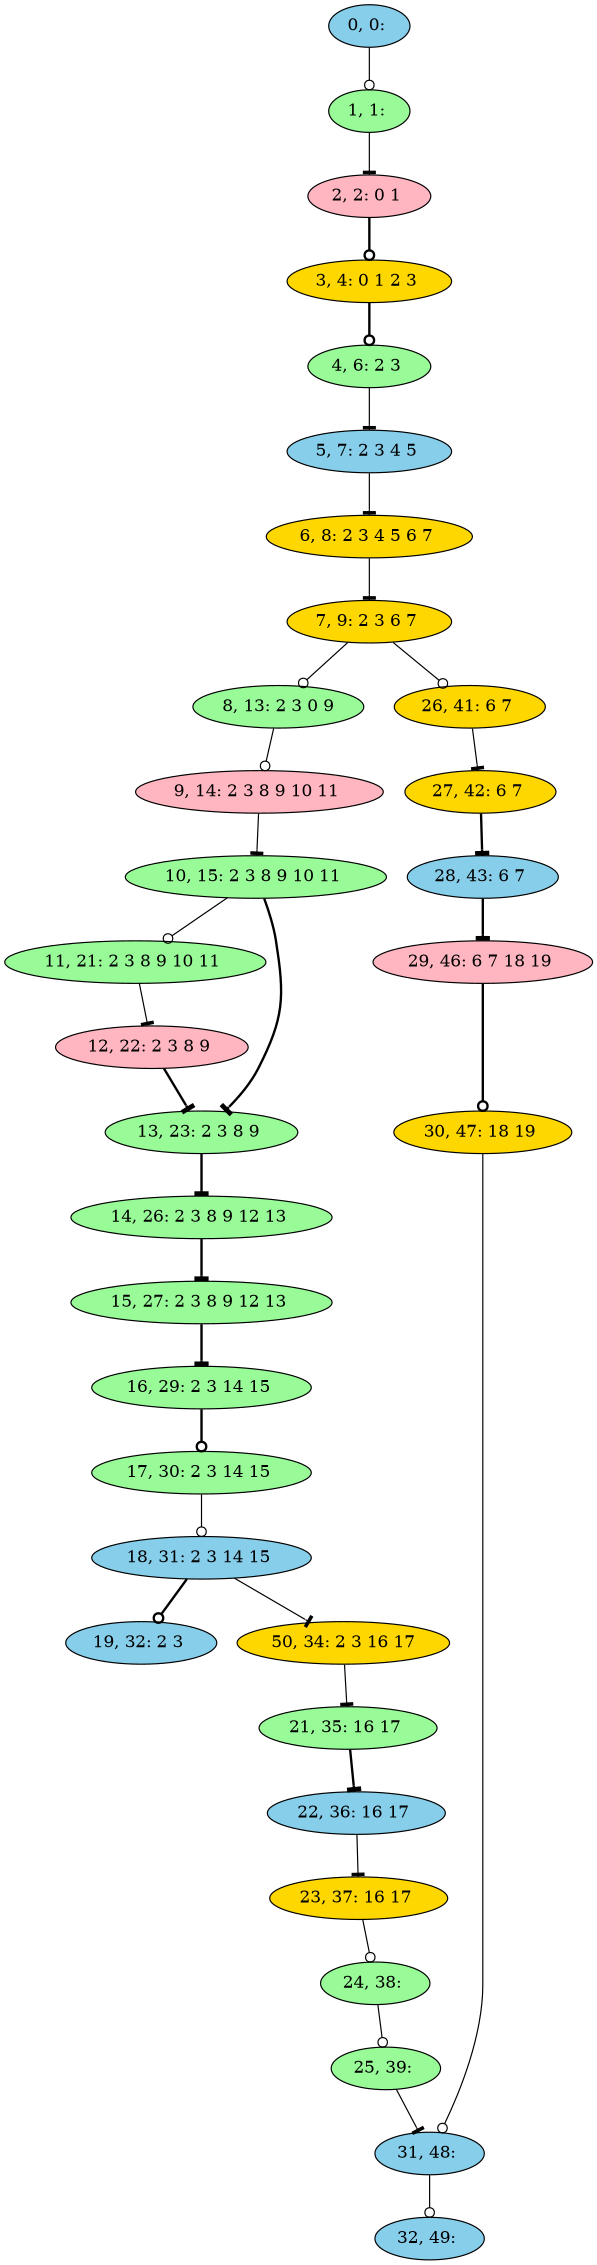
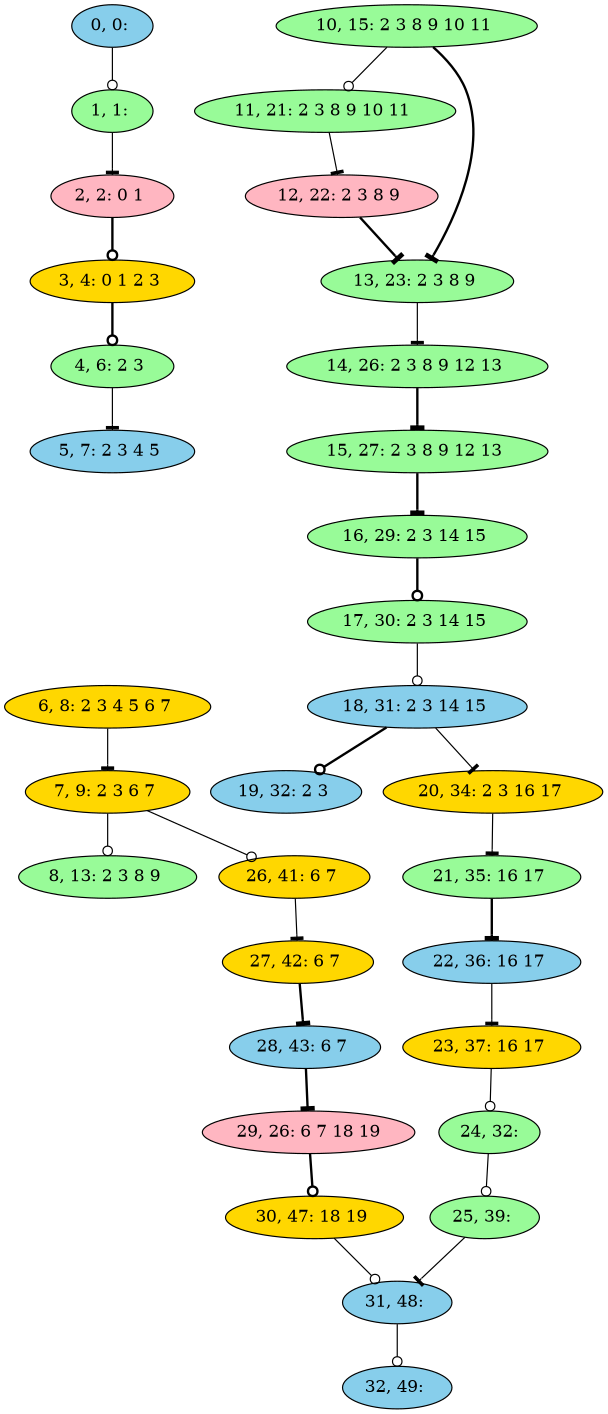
(369, 491) -> none
(278, 707) -> (108, 877)
(259, 792) -> none
(483, 962) -> (309, 1132)
(202, 1172) -> (417, 321)
(343, 1643) -> (493, 792)
(375, 1983) -> (489, 1132)
